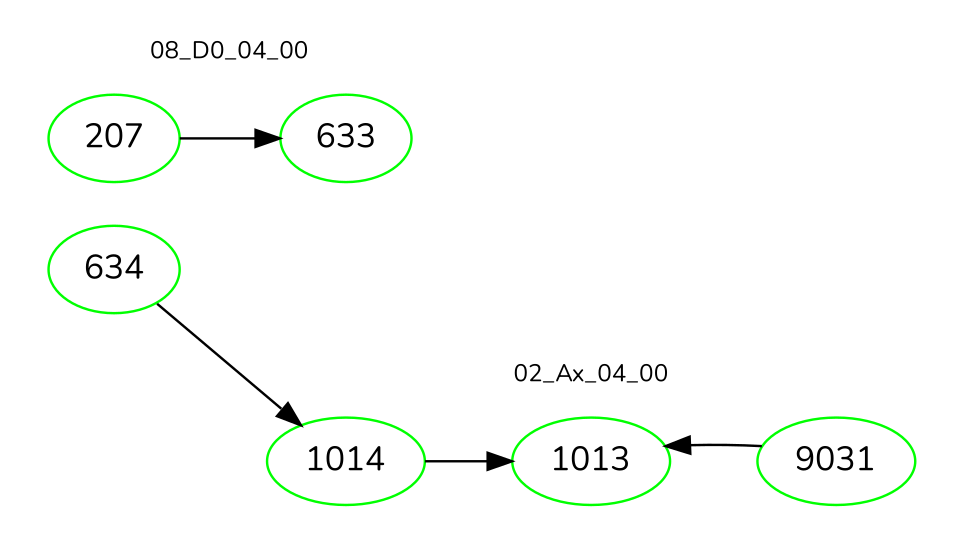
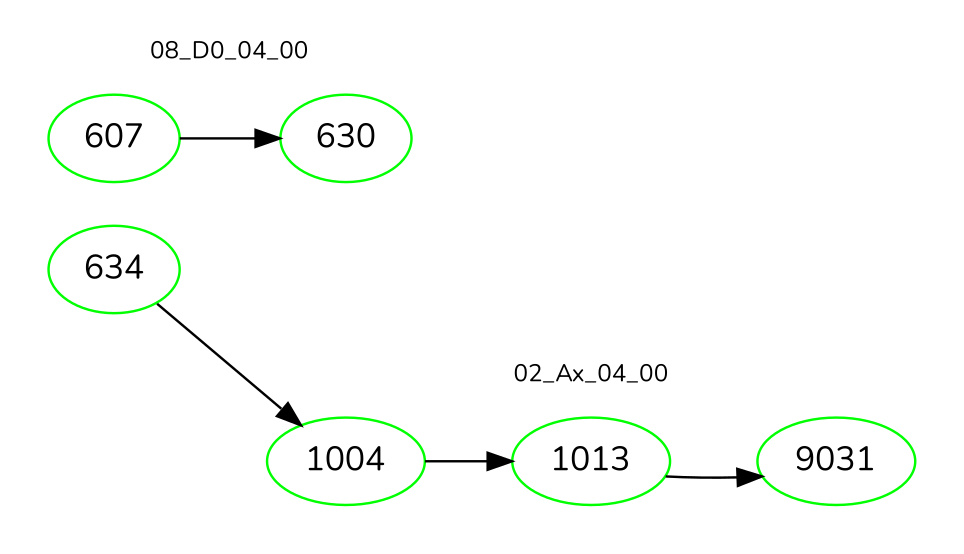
(114, 138) -> (114, 138)
(346, 138) -> (346, 138)
(726, 445) -> (702, 478)
(346, 461) -> (346, 461)
